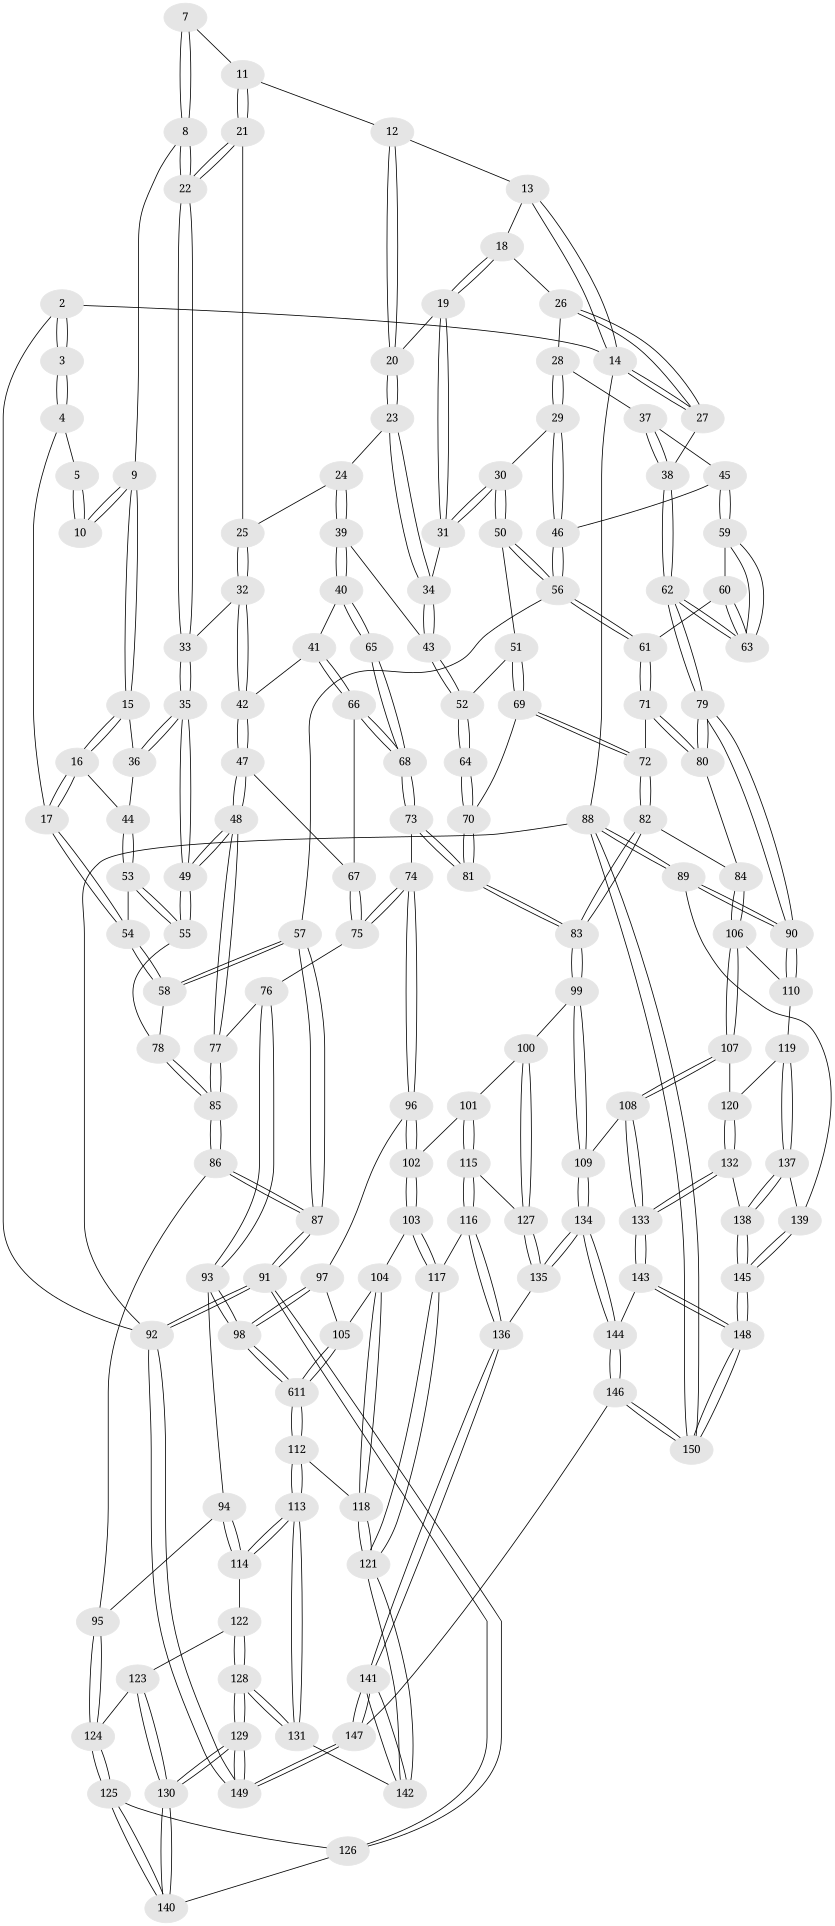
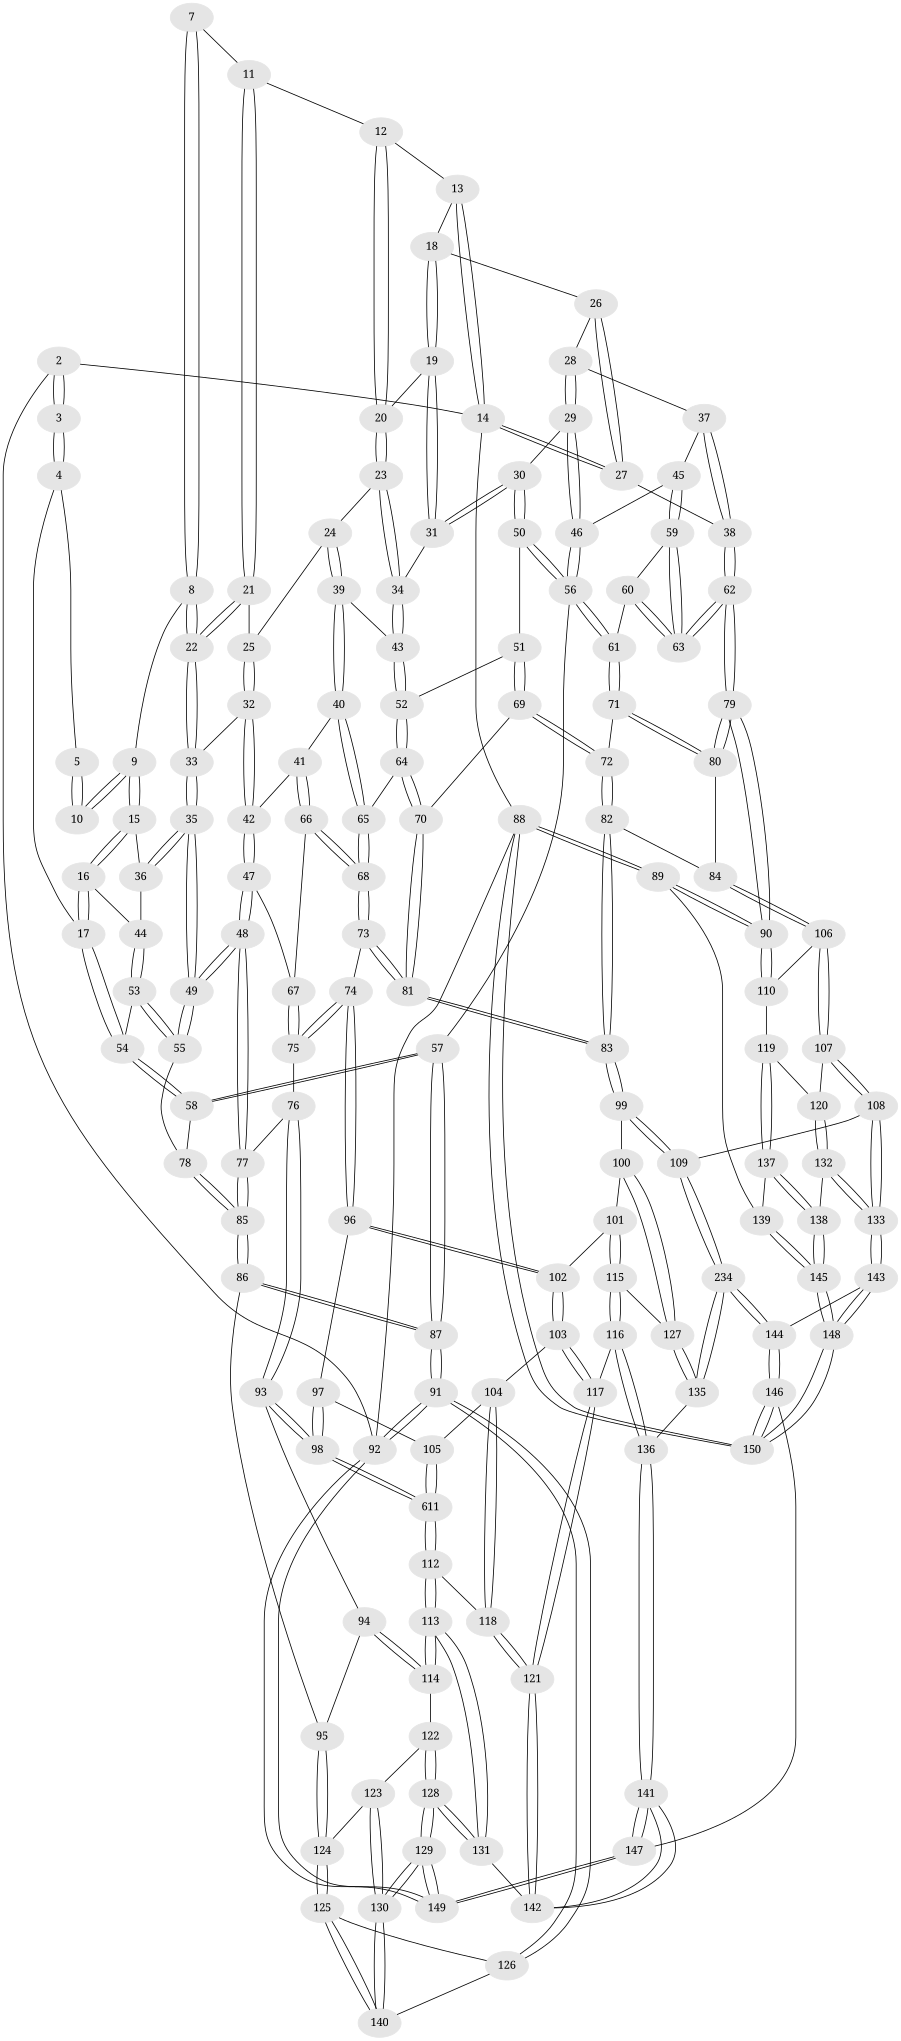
none -> (383, 791)
(583, 1221) -> (723, 1278)
